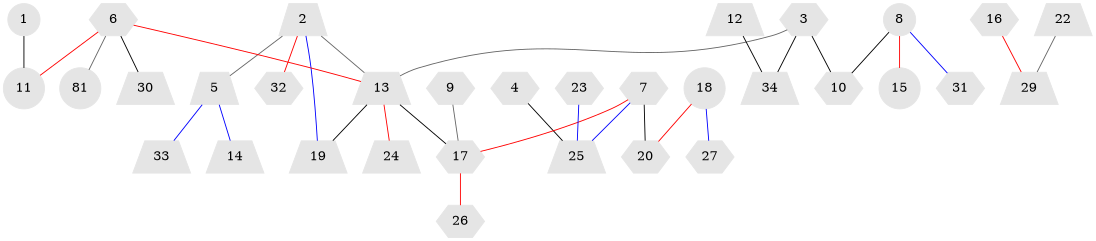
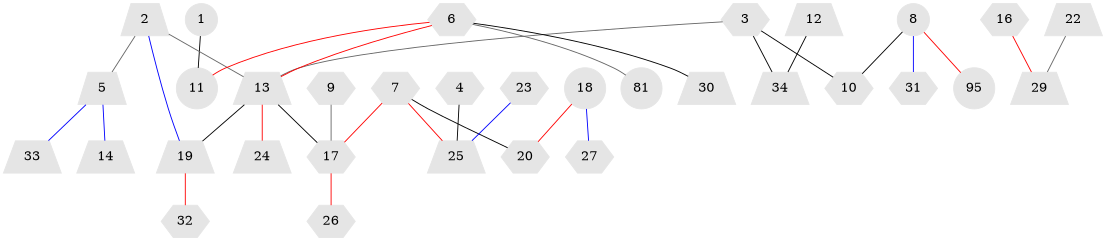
(291, 54) -> (185, 189)
(900, 88) -> (974, 88)
(611, 122) -> (425, 122)
